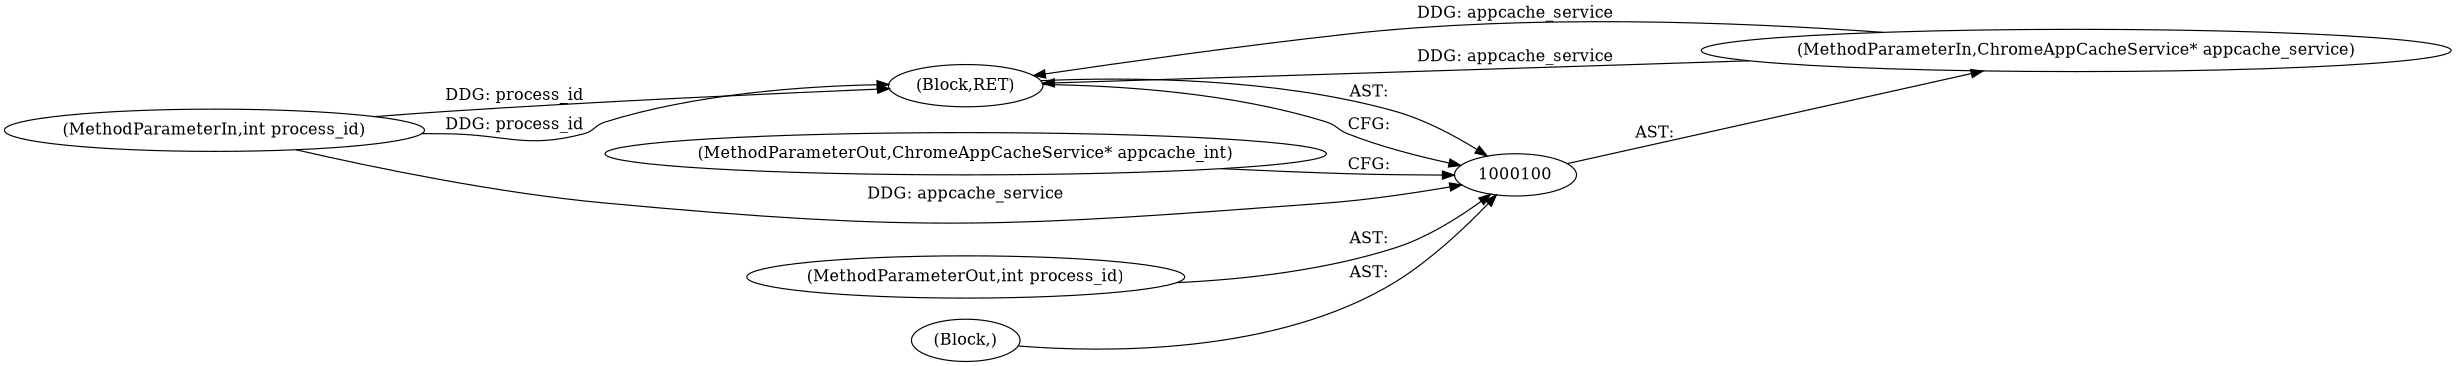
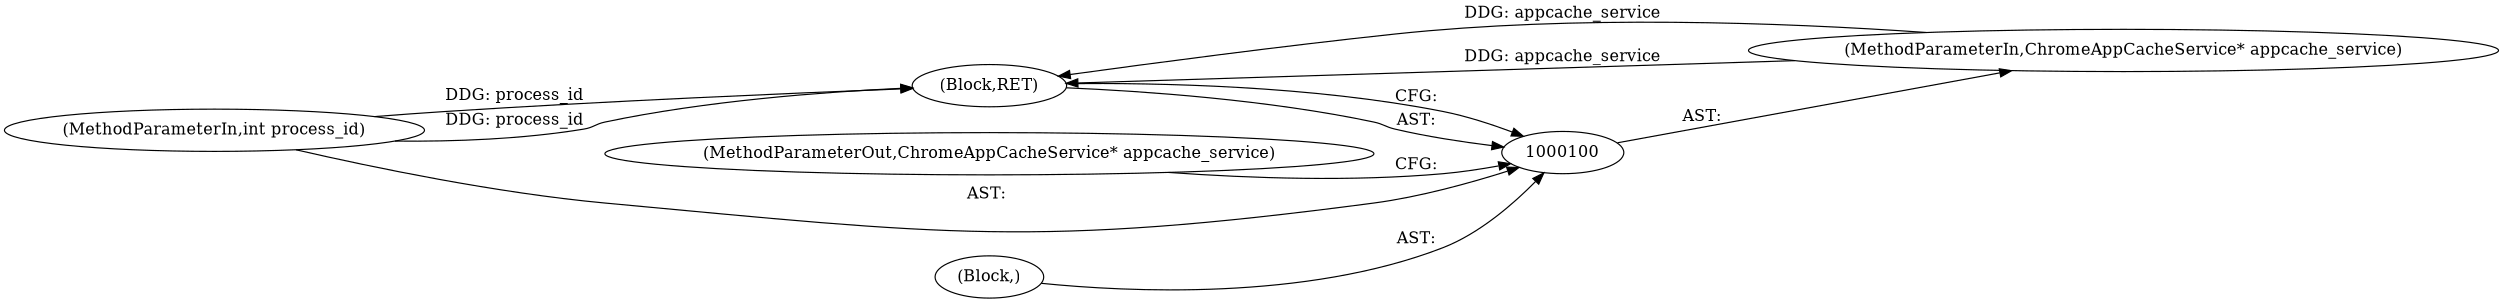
(966, 154) -> (989, 154)
(966, 194) -> (989, 194)
(966, 277) -> none
